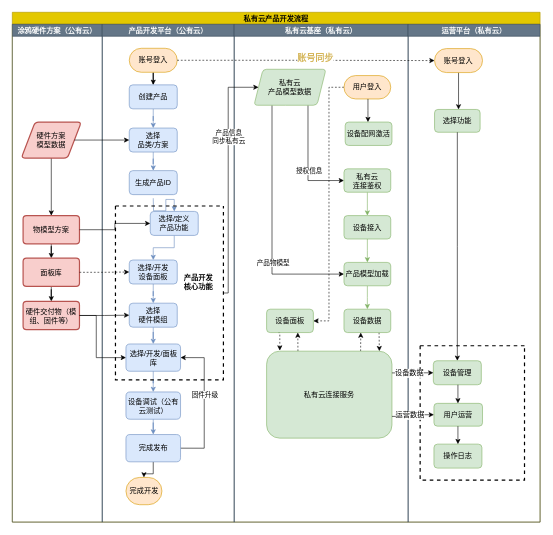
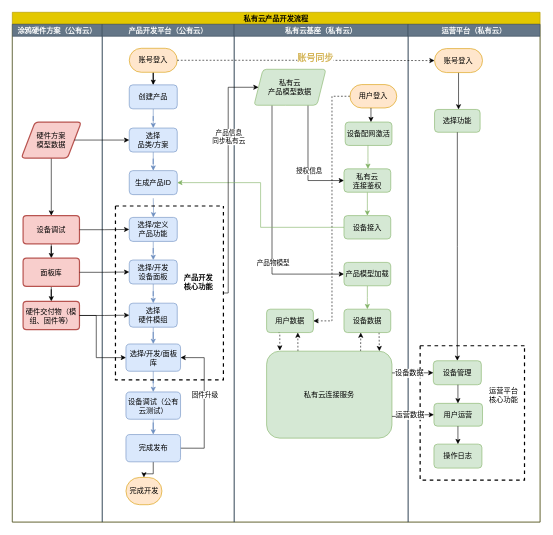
(368, 87) -> (374, 96)
none -> (368, 163)
(174, 224) -> (153, 230)
(51, 230) -> (51, 230)
(368, 249) -> (245, 183)
(100, 272) -> (100, 272)
(290, 321) -> (290, 321)
none -> (504, 395)
